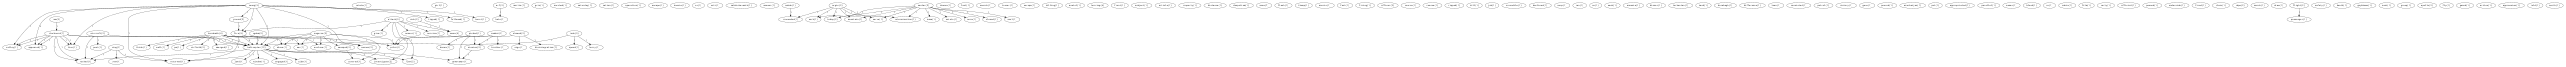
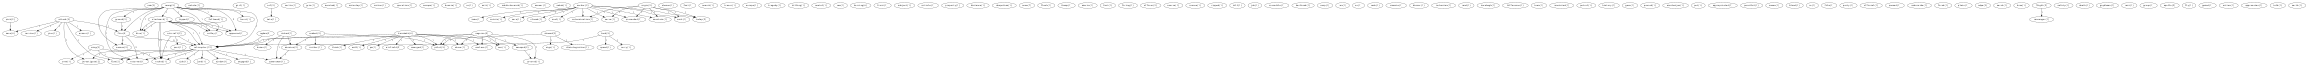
none -> (775, 5)
none -> (841, 5)
(2067, 5) -> none
(791, 12) -> (607, 12)
(57, 26) -> (166, 12)
